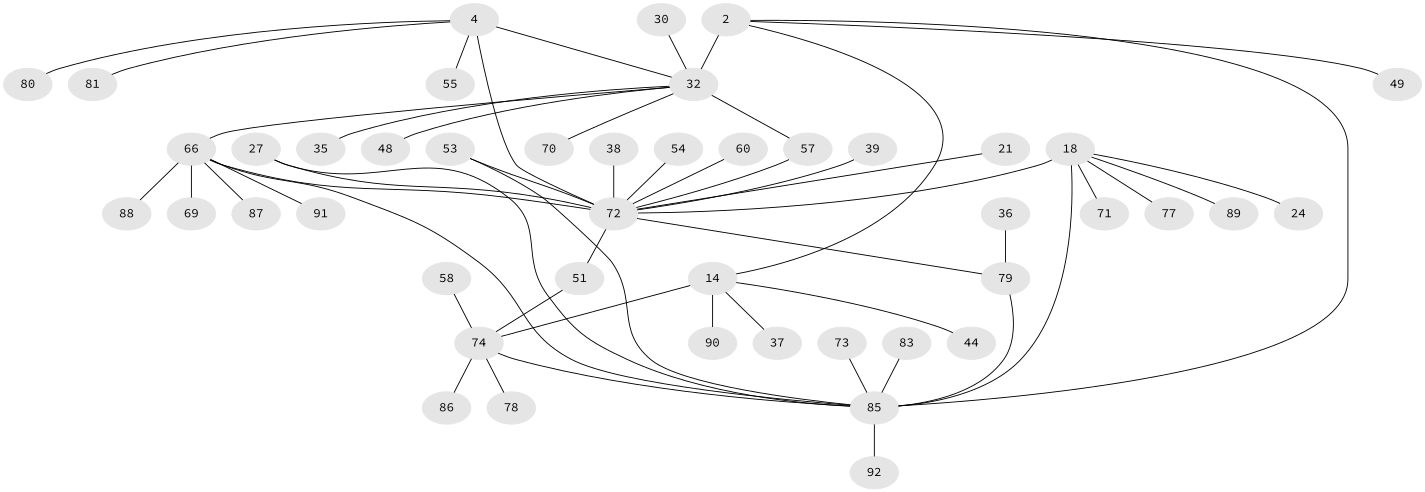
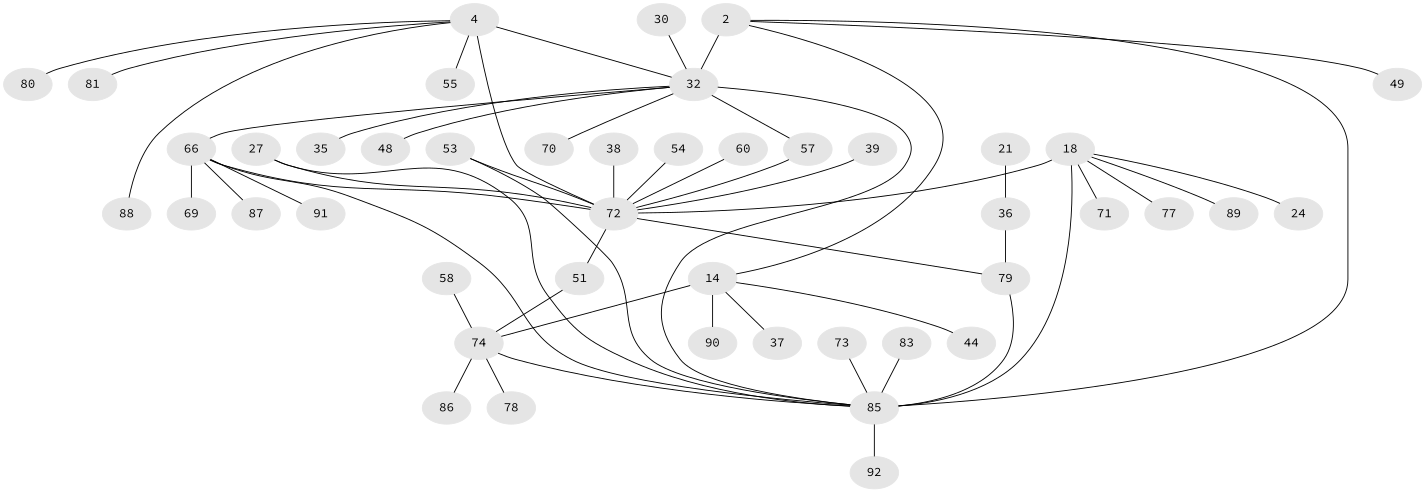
(159, 181) -> (262, 69)
(810, 182) -> (1006, 182)
none -> (767, 221)
